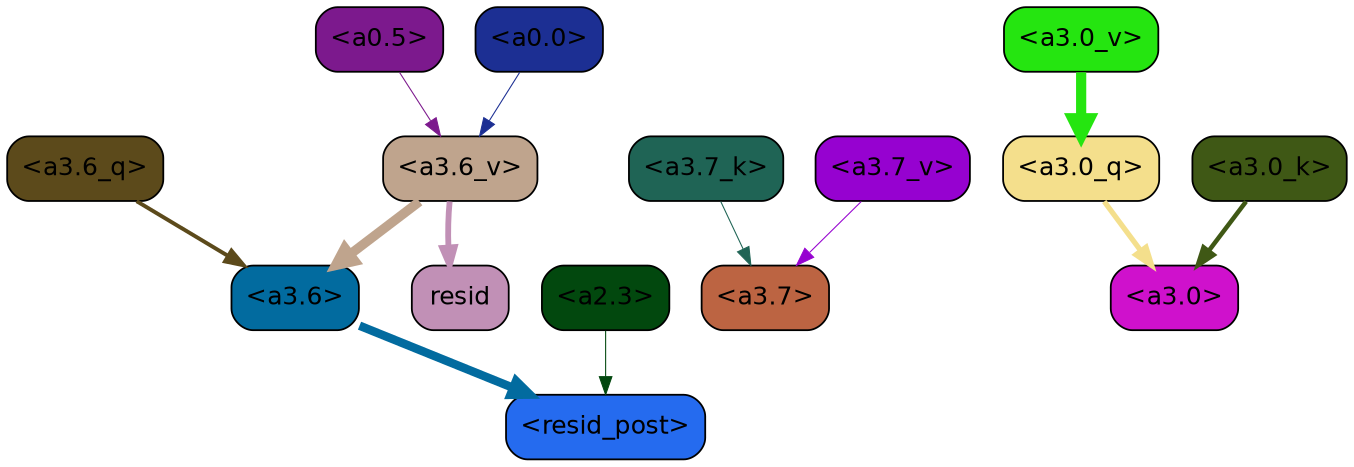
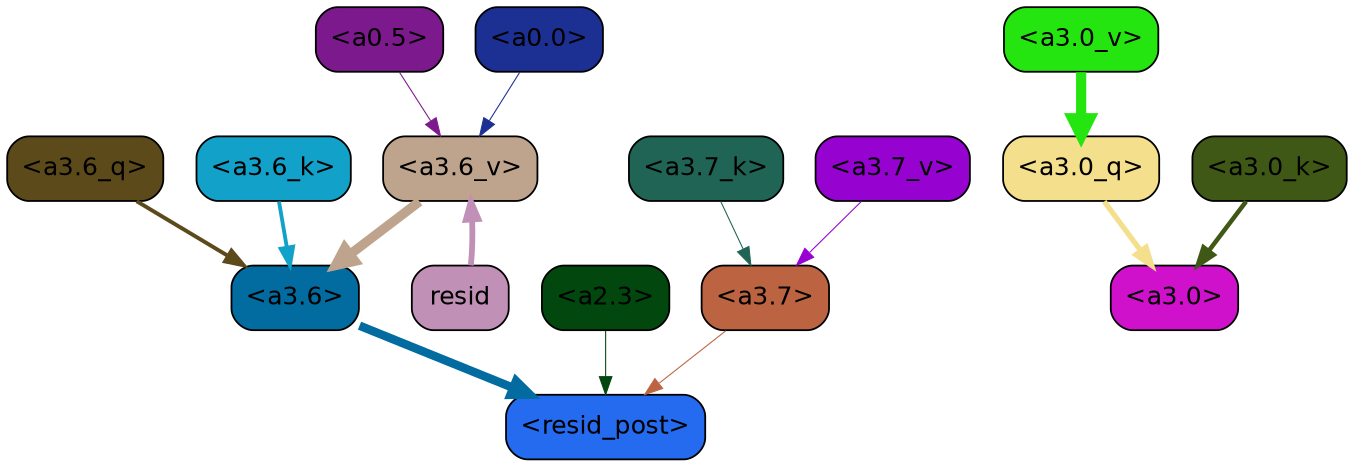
none -> (274, 169)
(448, 224) -> (472, 242)
none -> (693, 357)
